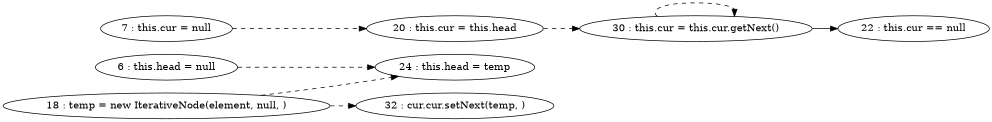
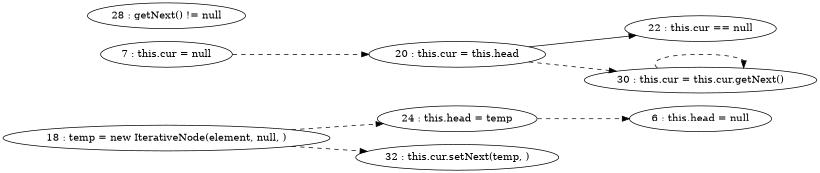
none -> (167, 16)
(821, 29) -> (579, 41)
(303, 67) -> (580, 119)
(455, 106) -> (457, 157)
